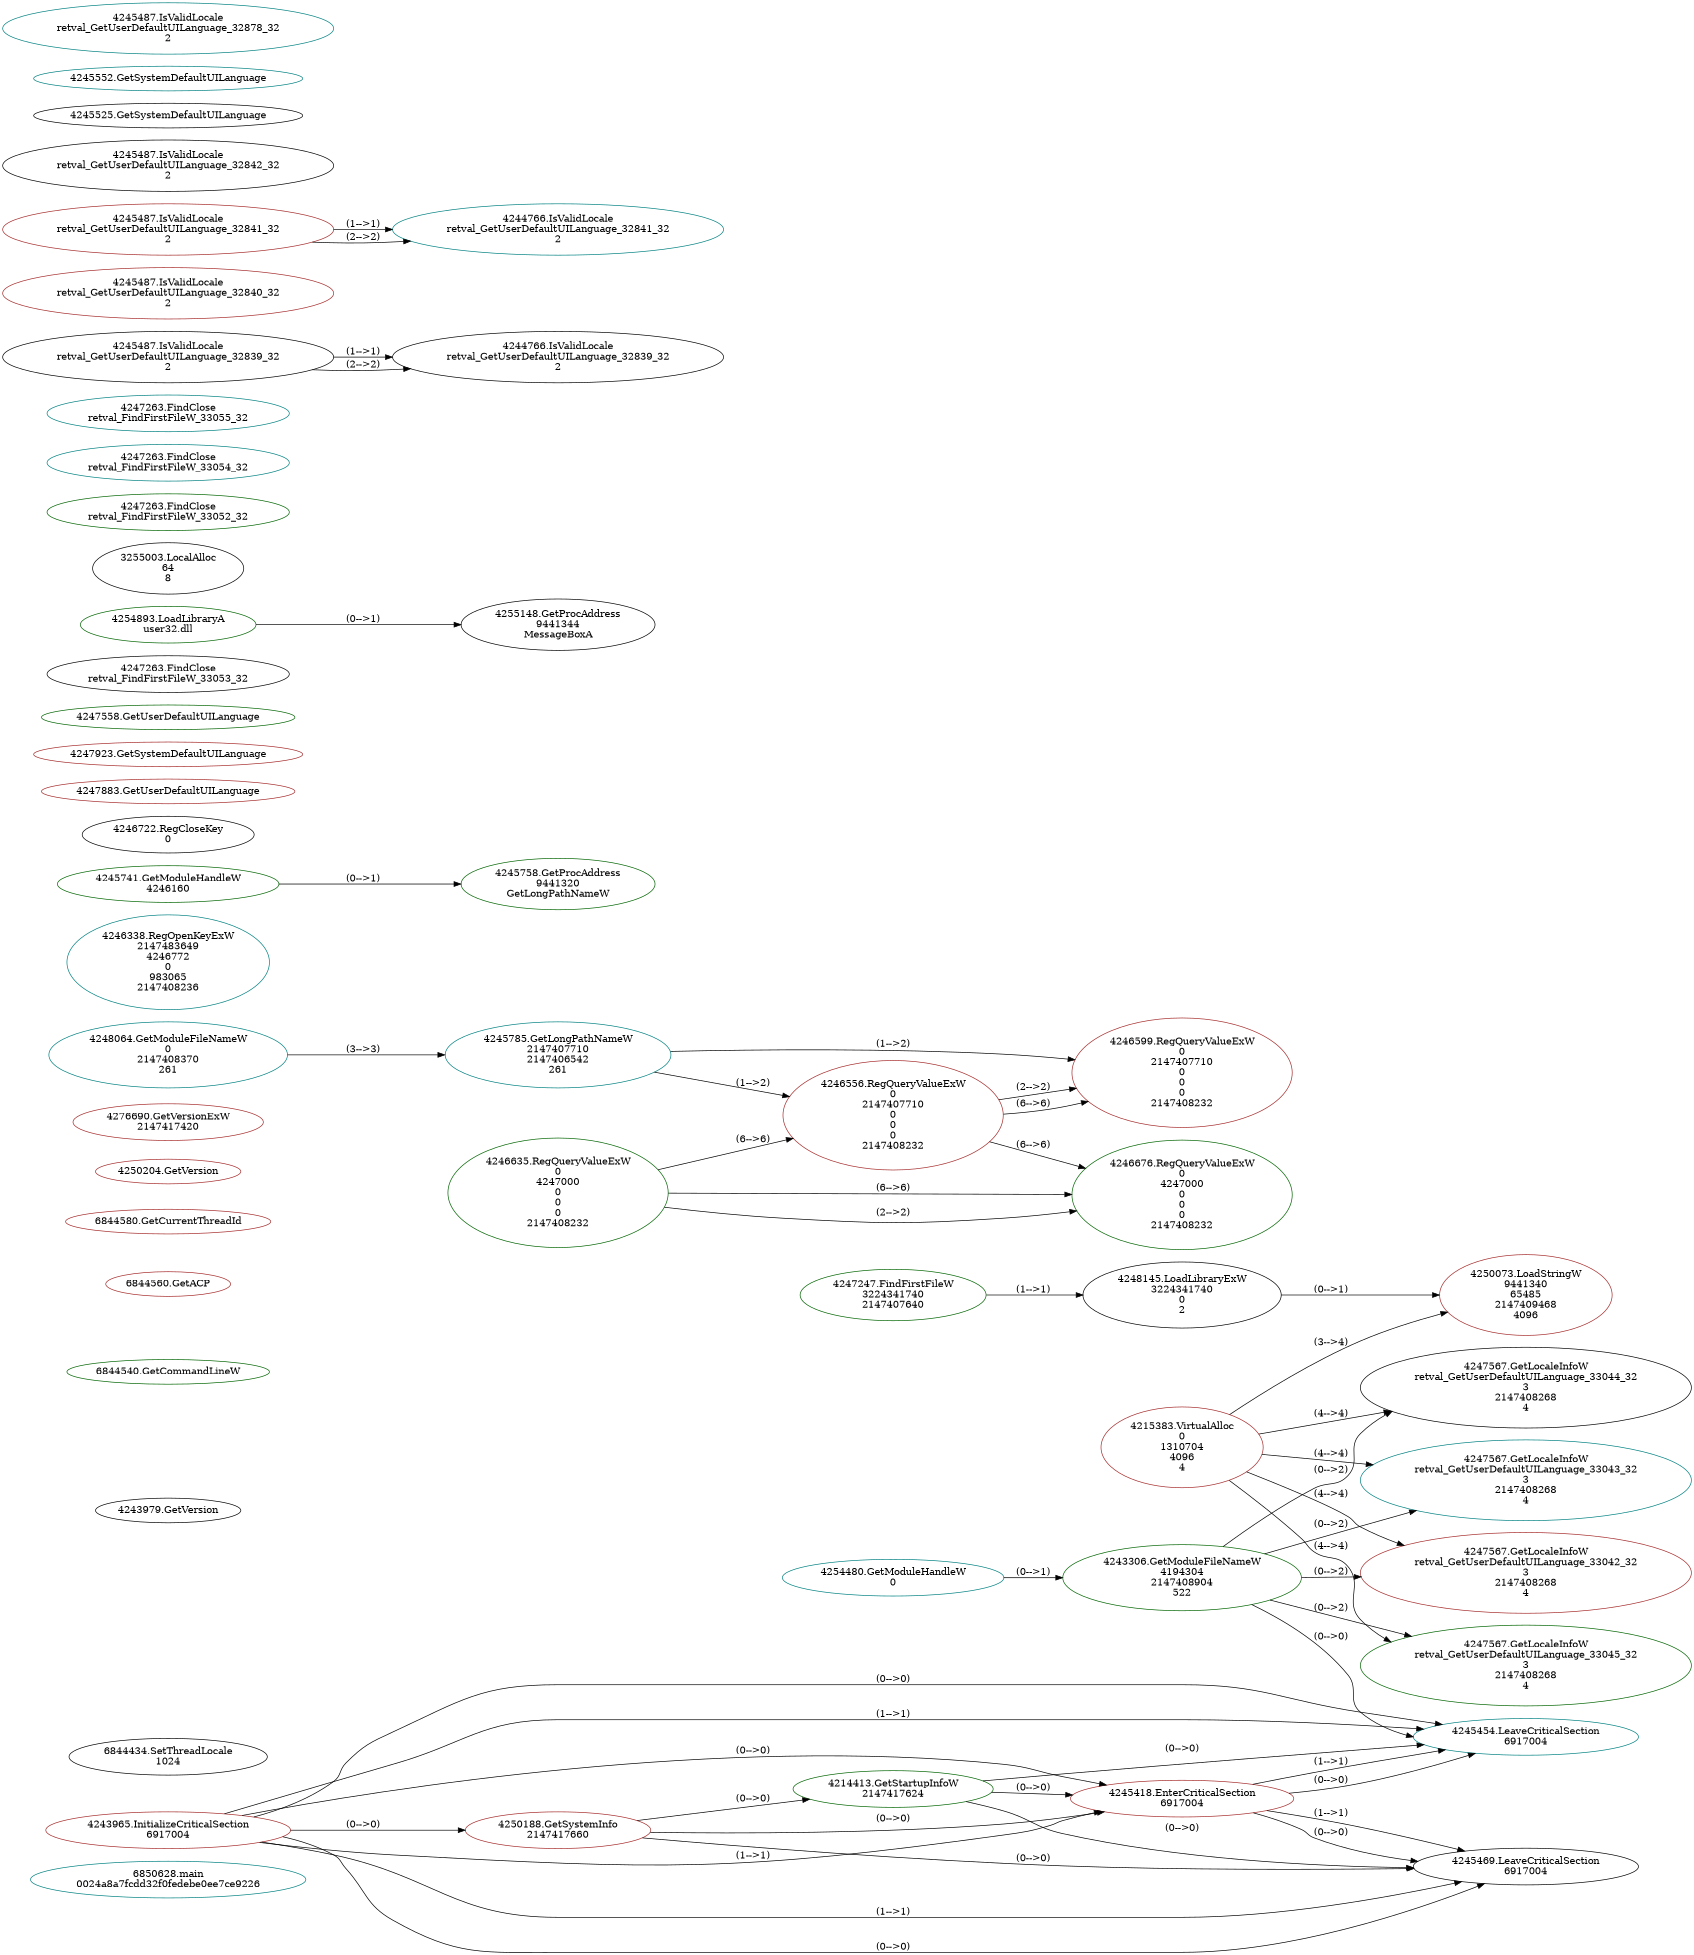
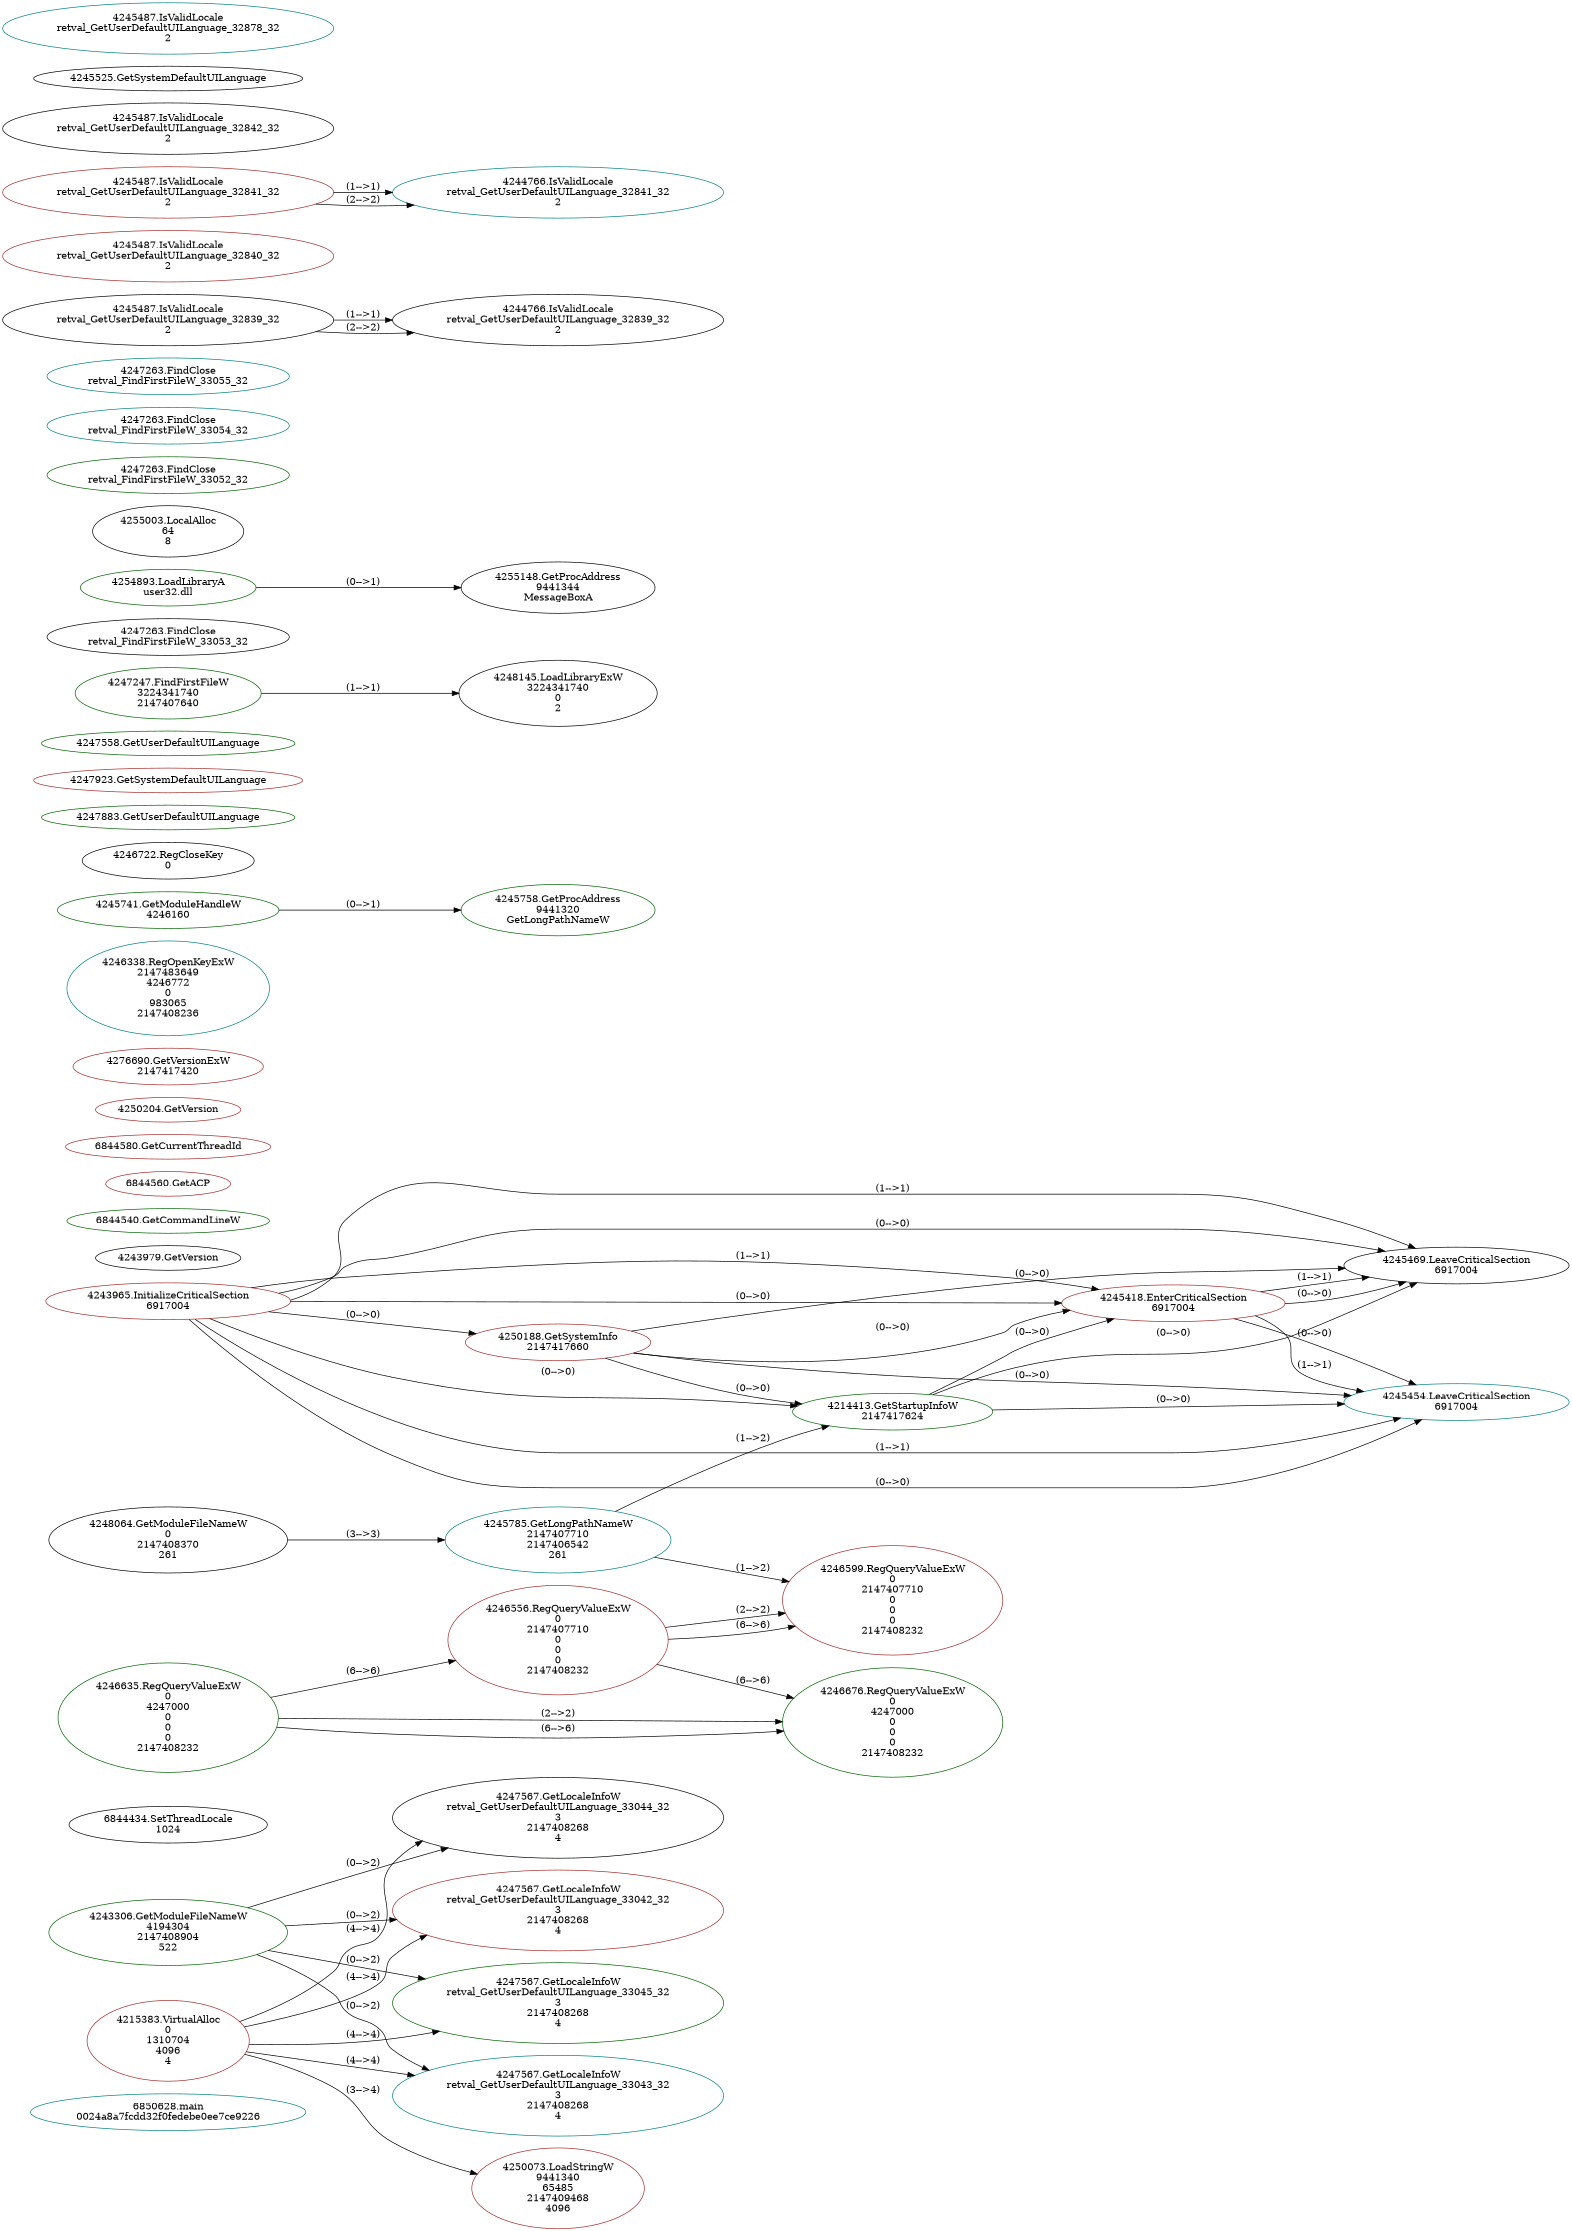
(168, 79) -> none
(168, 568) -> (168, 531)
(168, 791) -> (168, 818)
(168, 1055) -> (168, 1540)
(719, 1084) -> (717, 1465)
(1357, 1295) -> none
none -> (495, 1393)
(893, 1578) -> none
(1339, 1665) -> (989, 1380)
